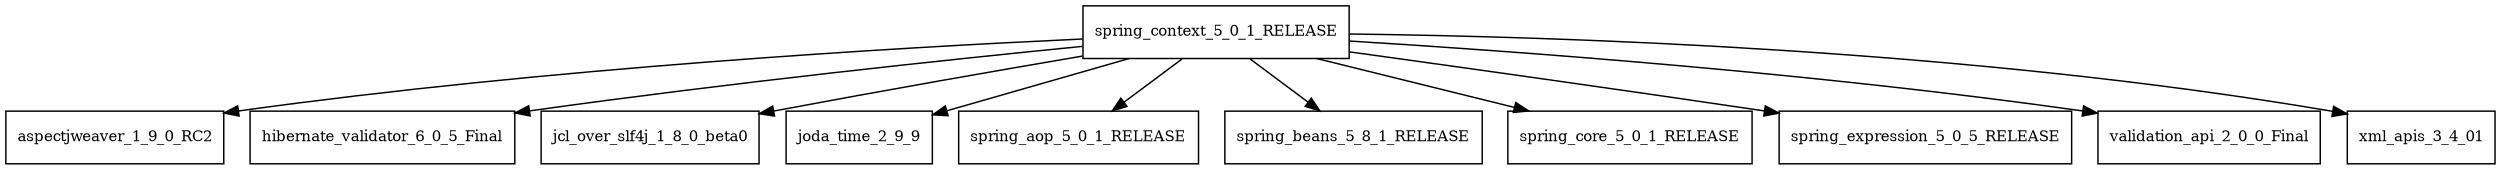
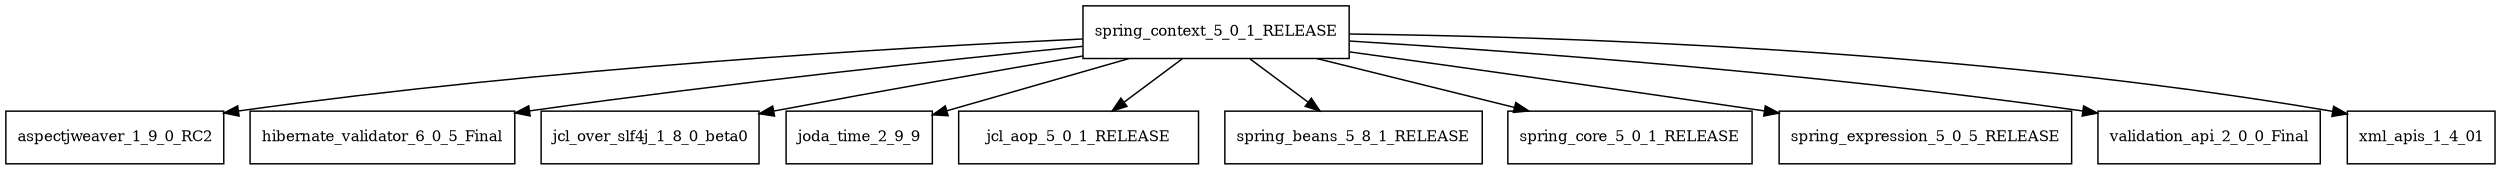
(1079, 137) -> (1079, 137)
(2421, 137) -> (2421, 137)
